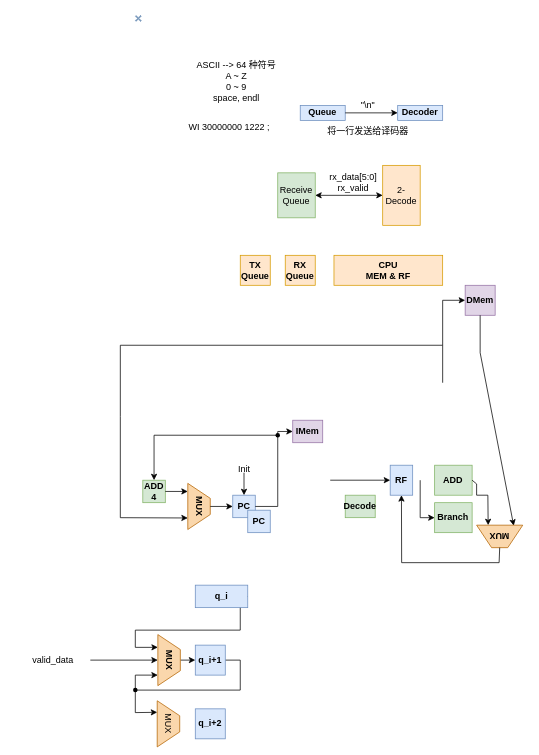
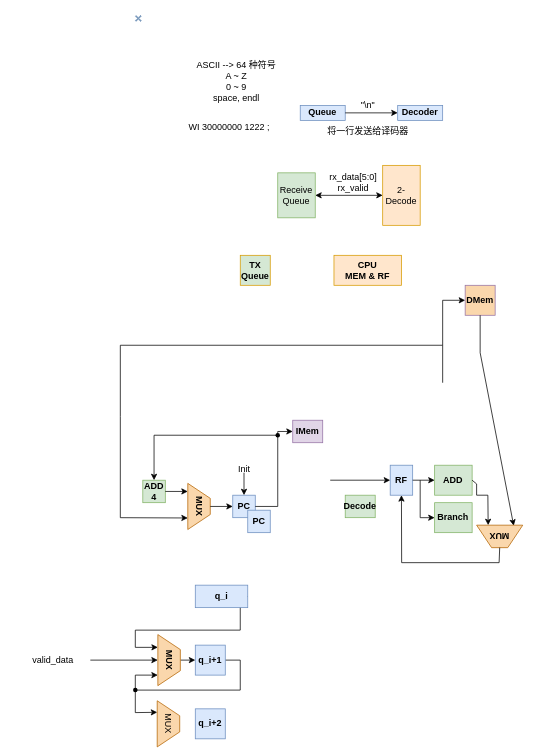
(255, 270) -> (255, 270)
(300, 270) -> none
(389, 270) -> (368, 270)
(480, 300) -> (480, 300)
none -> (422, 480)
